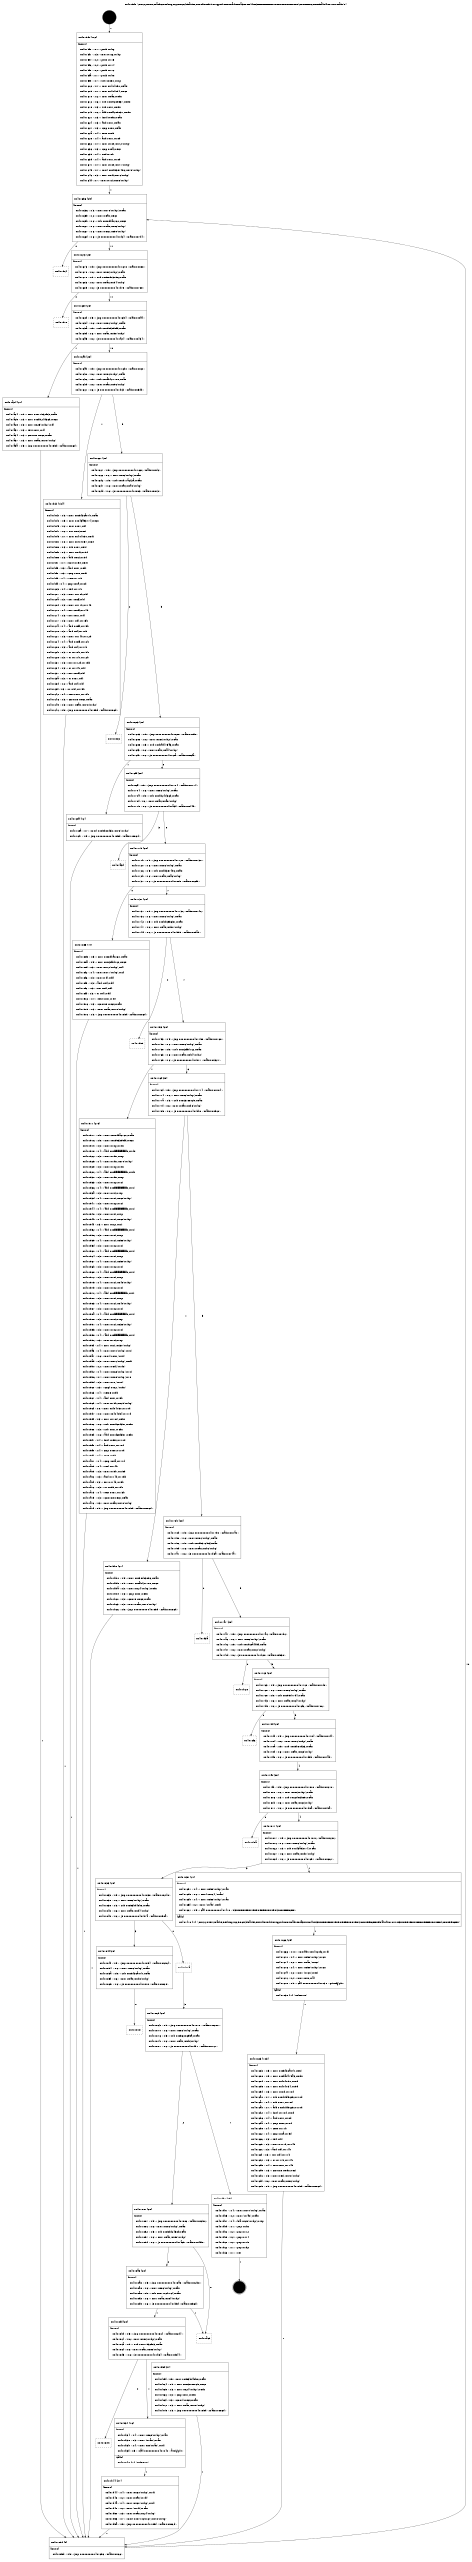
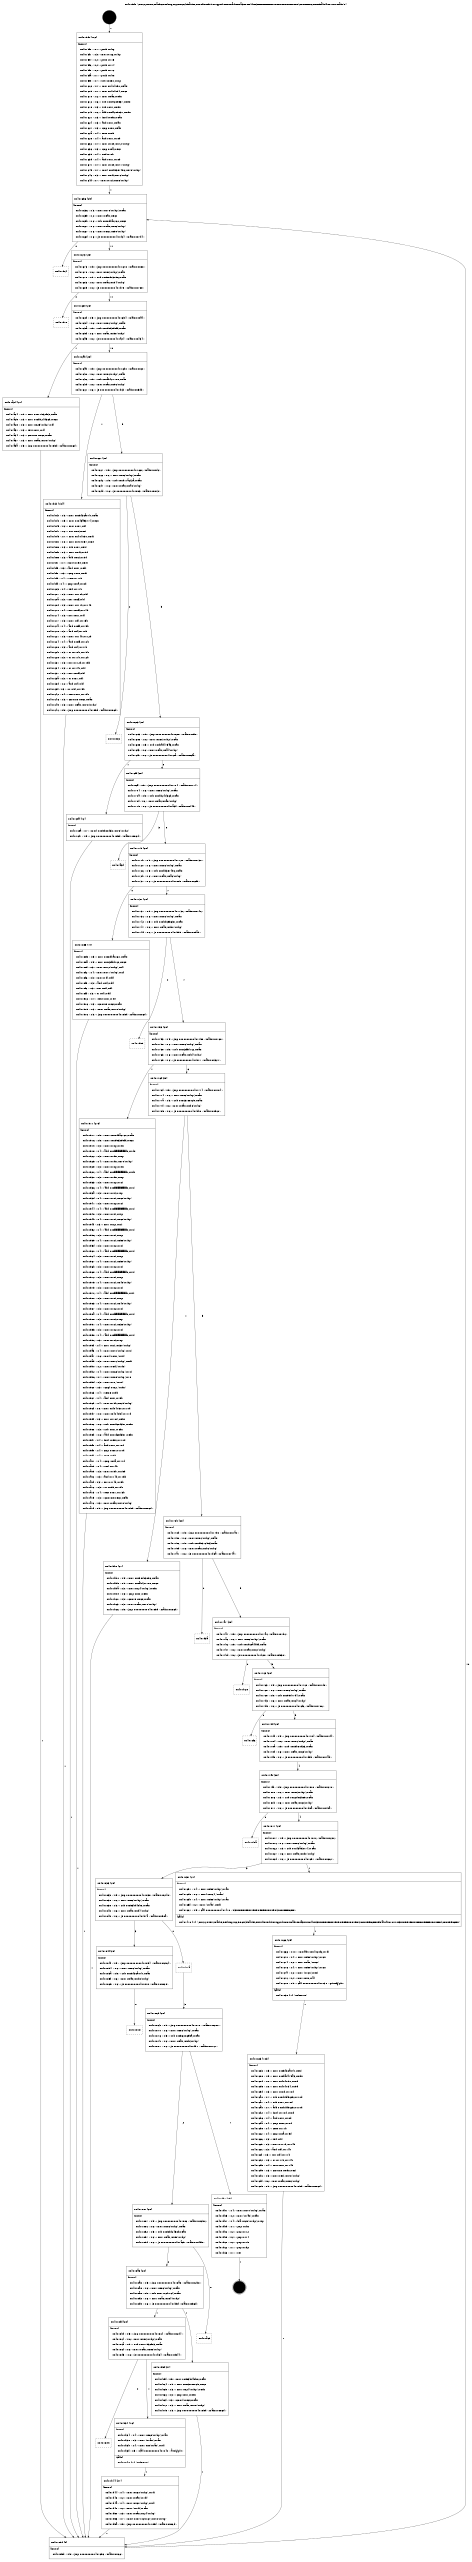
(198, 2320) -> (191, 2334)
